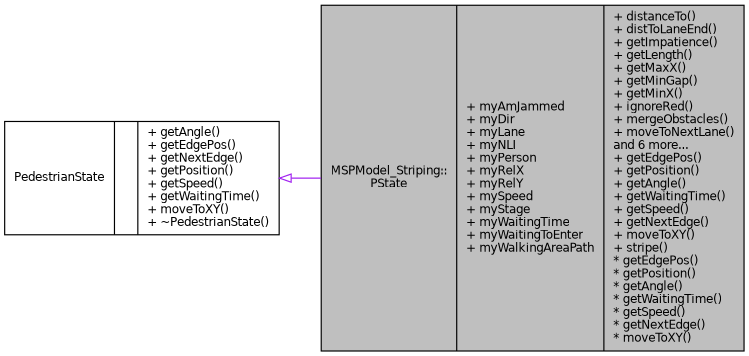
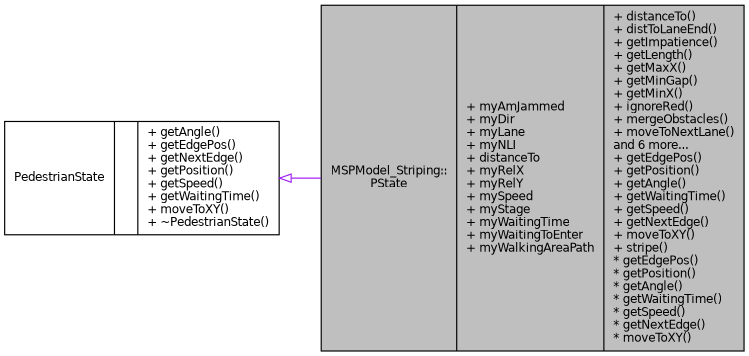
(502, 158) -> (503, 158)
